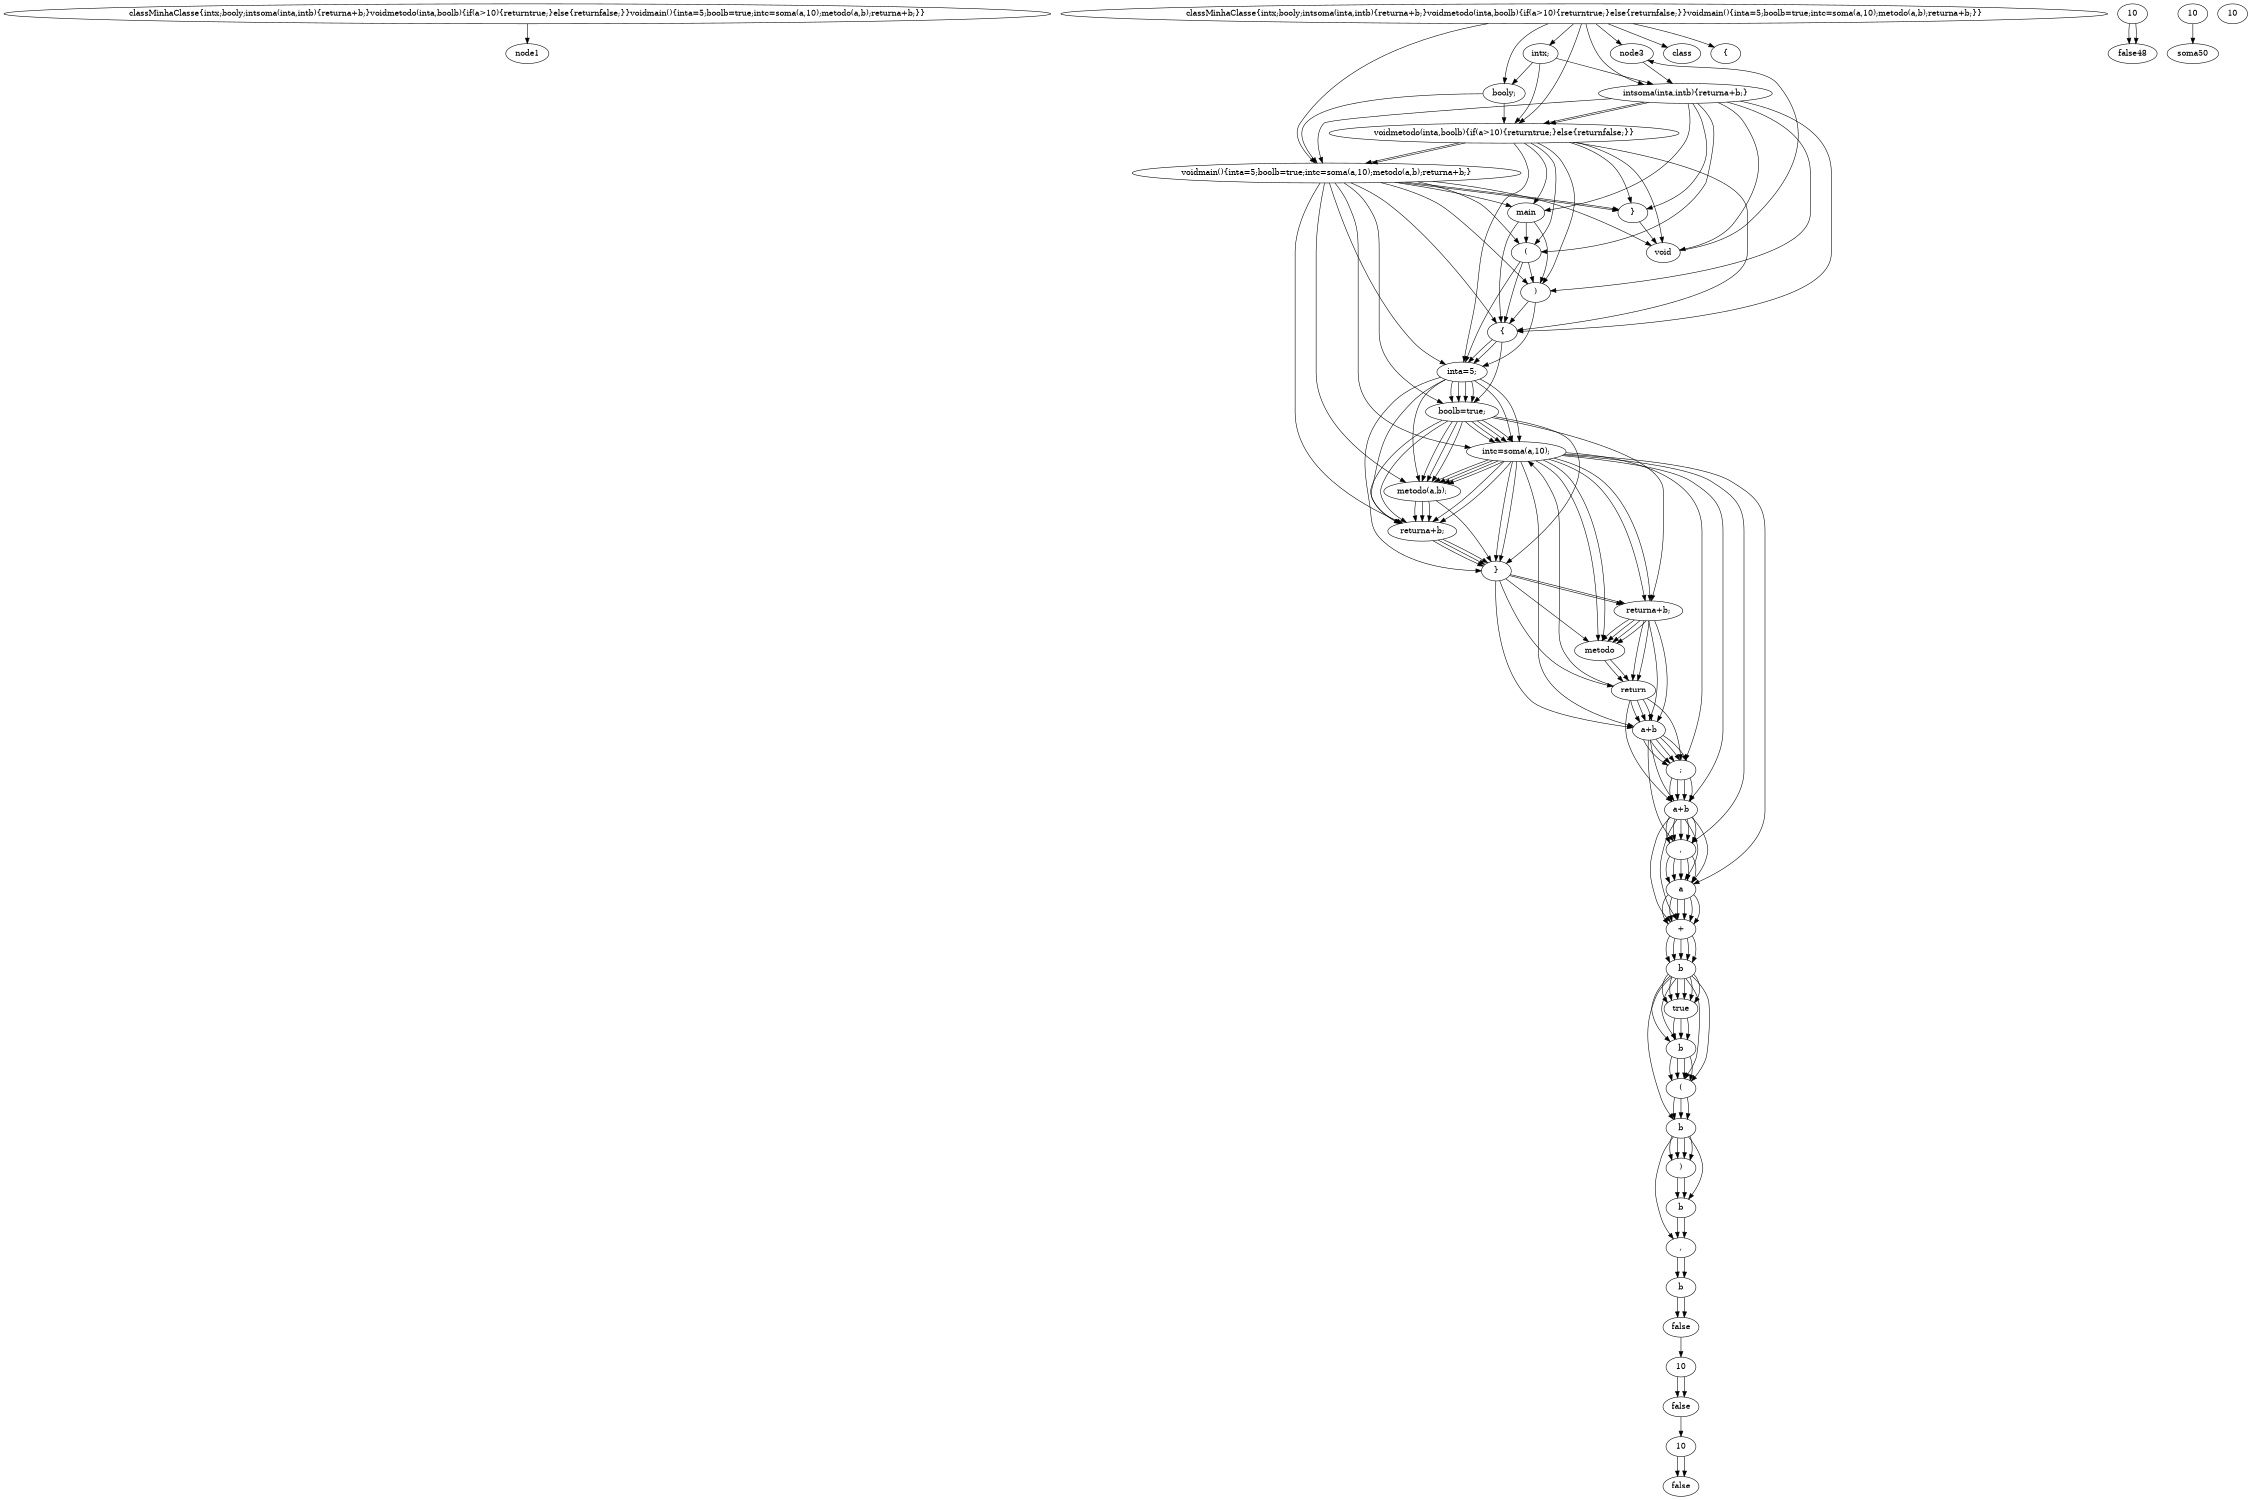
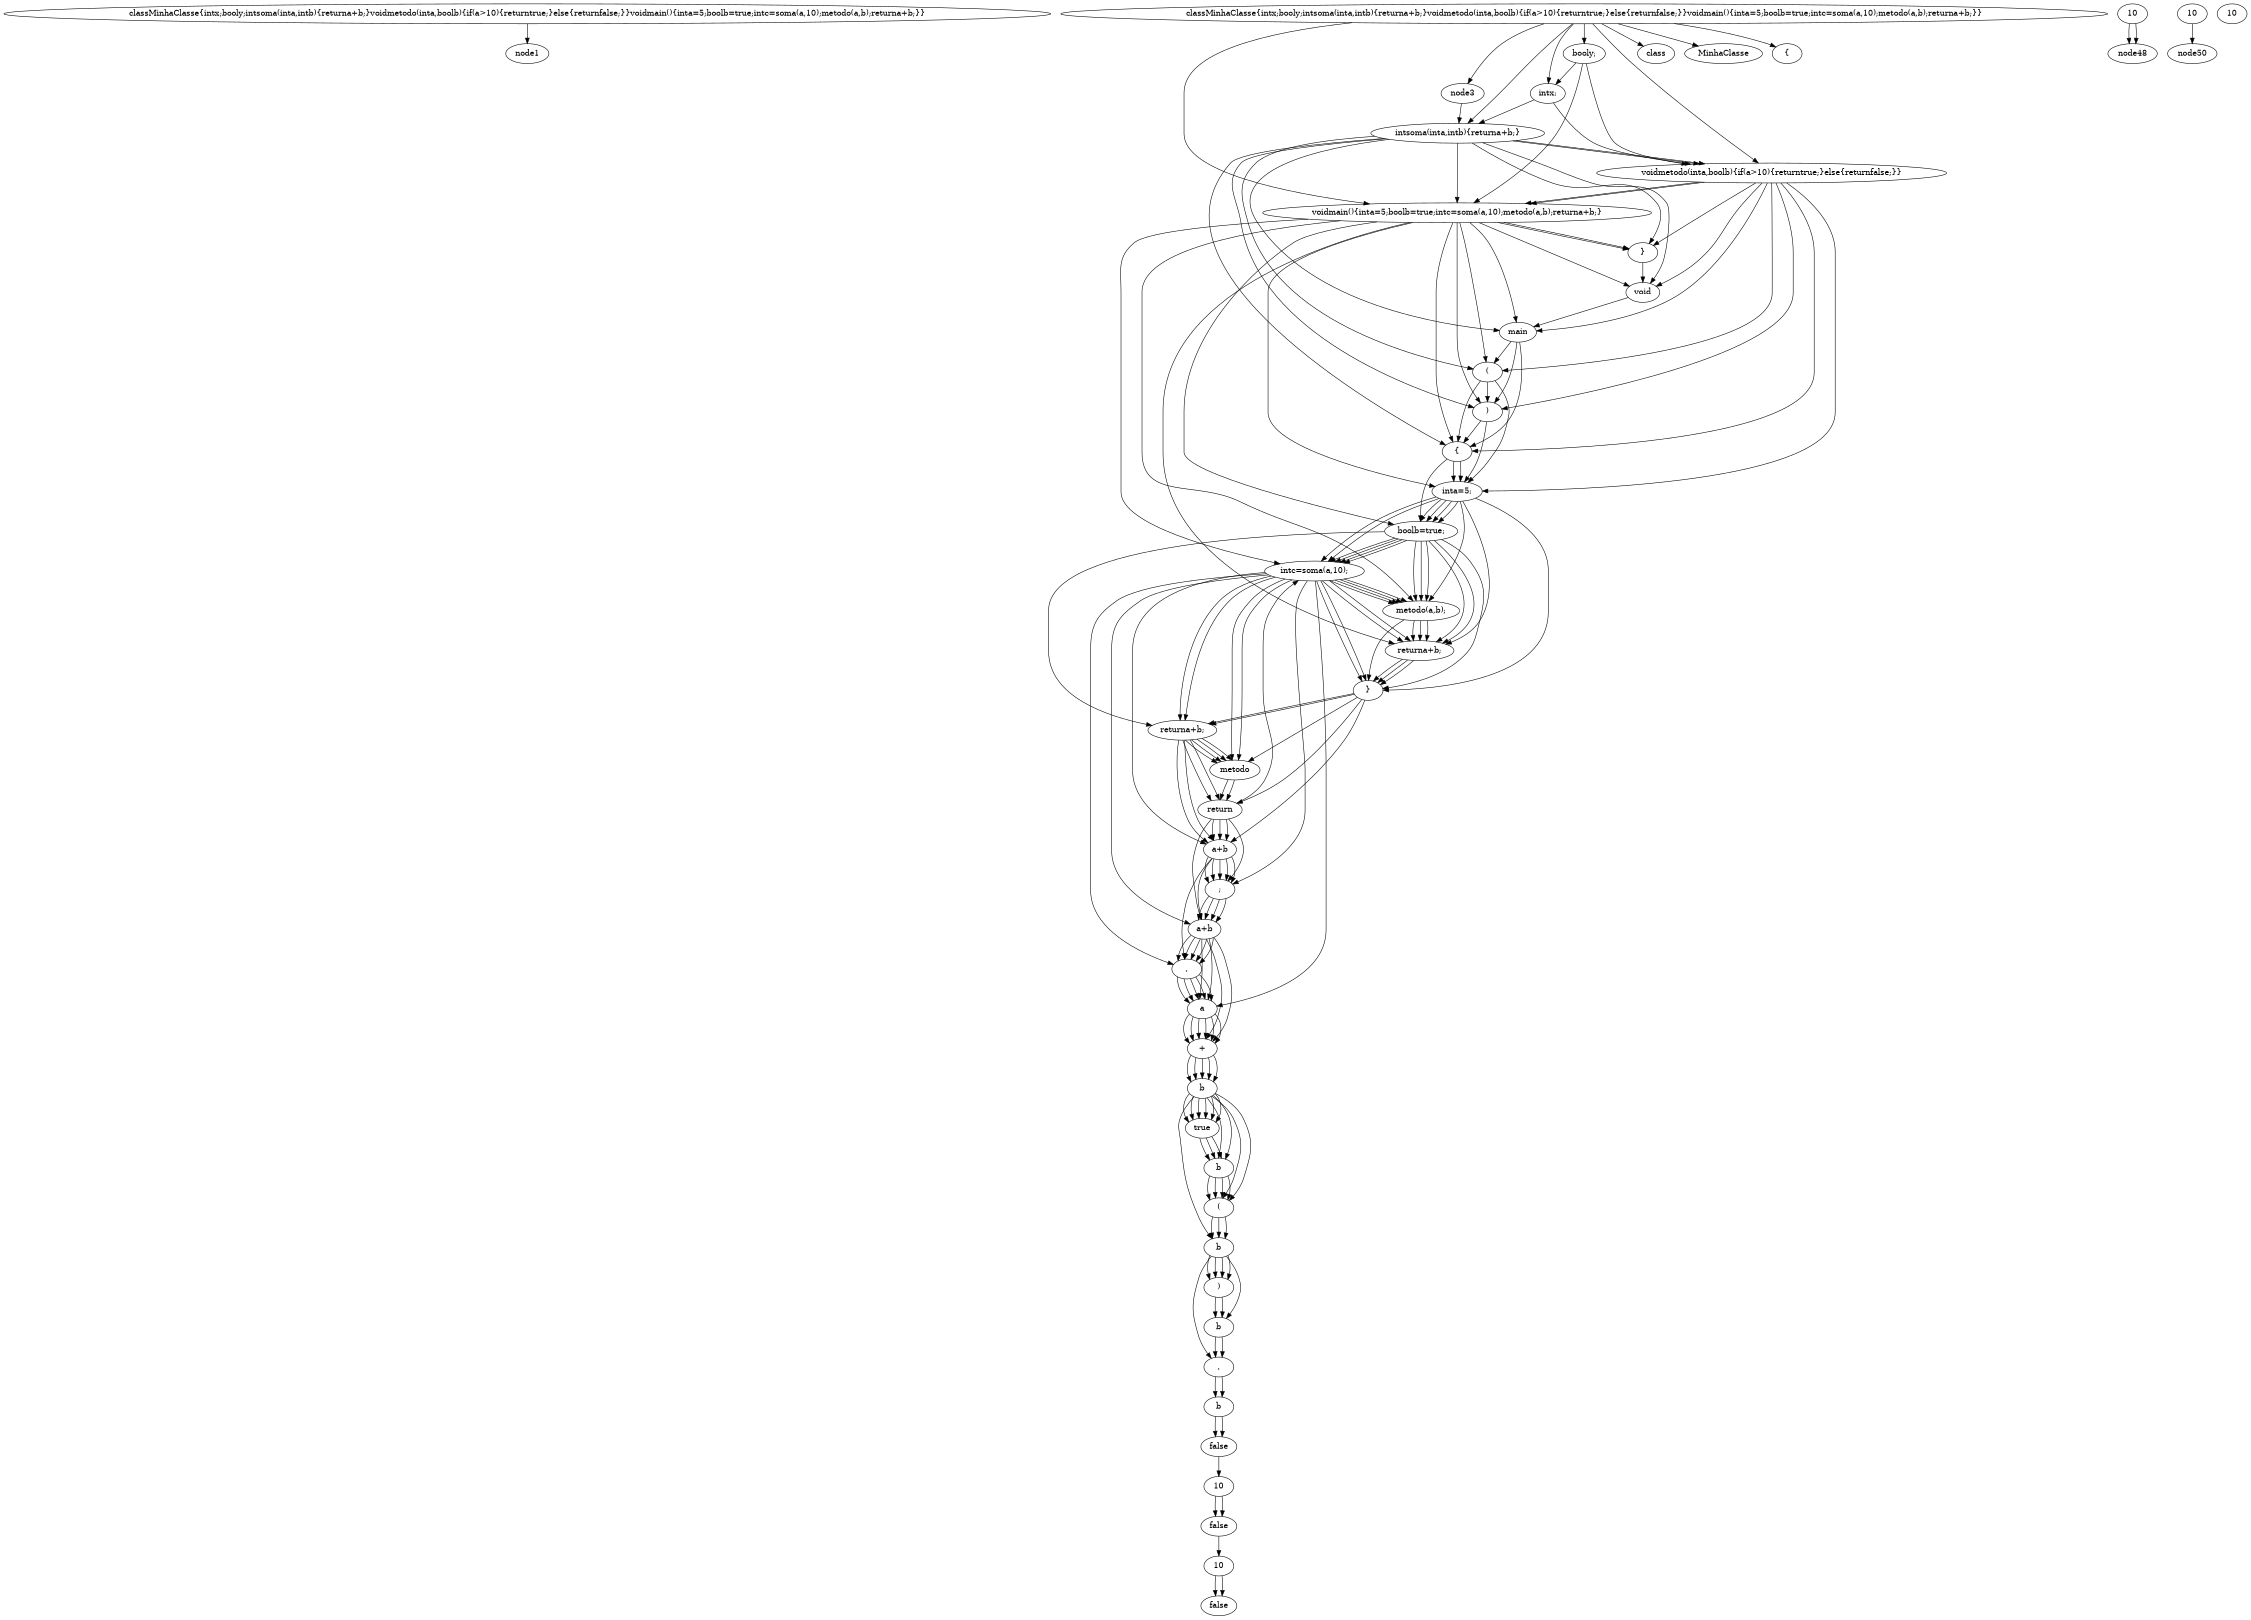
none -> (1724, 54)
(2133, 54) -> (2133, 54)
(2193, 54) -> (2192, 54)
(1524, 71) -> (1568, 72)
(1798, 132) -> (1584, 311)
